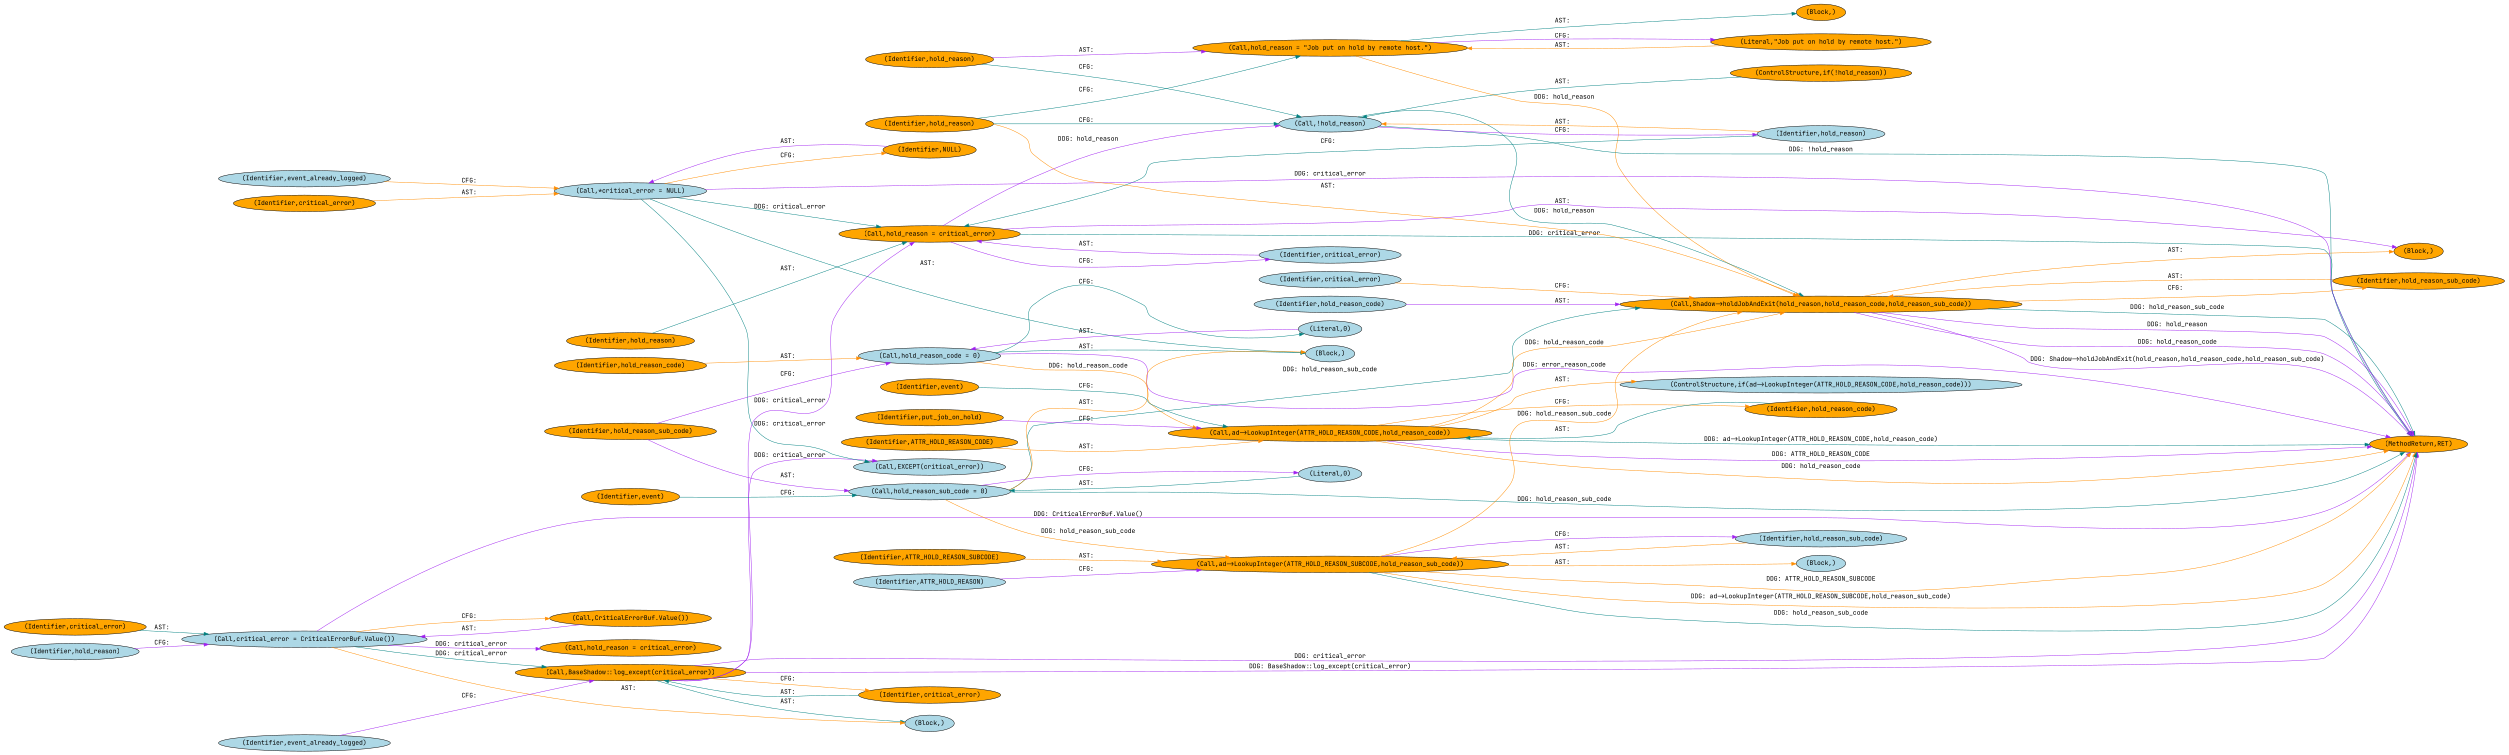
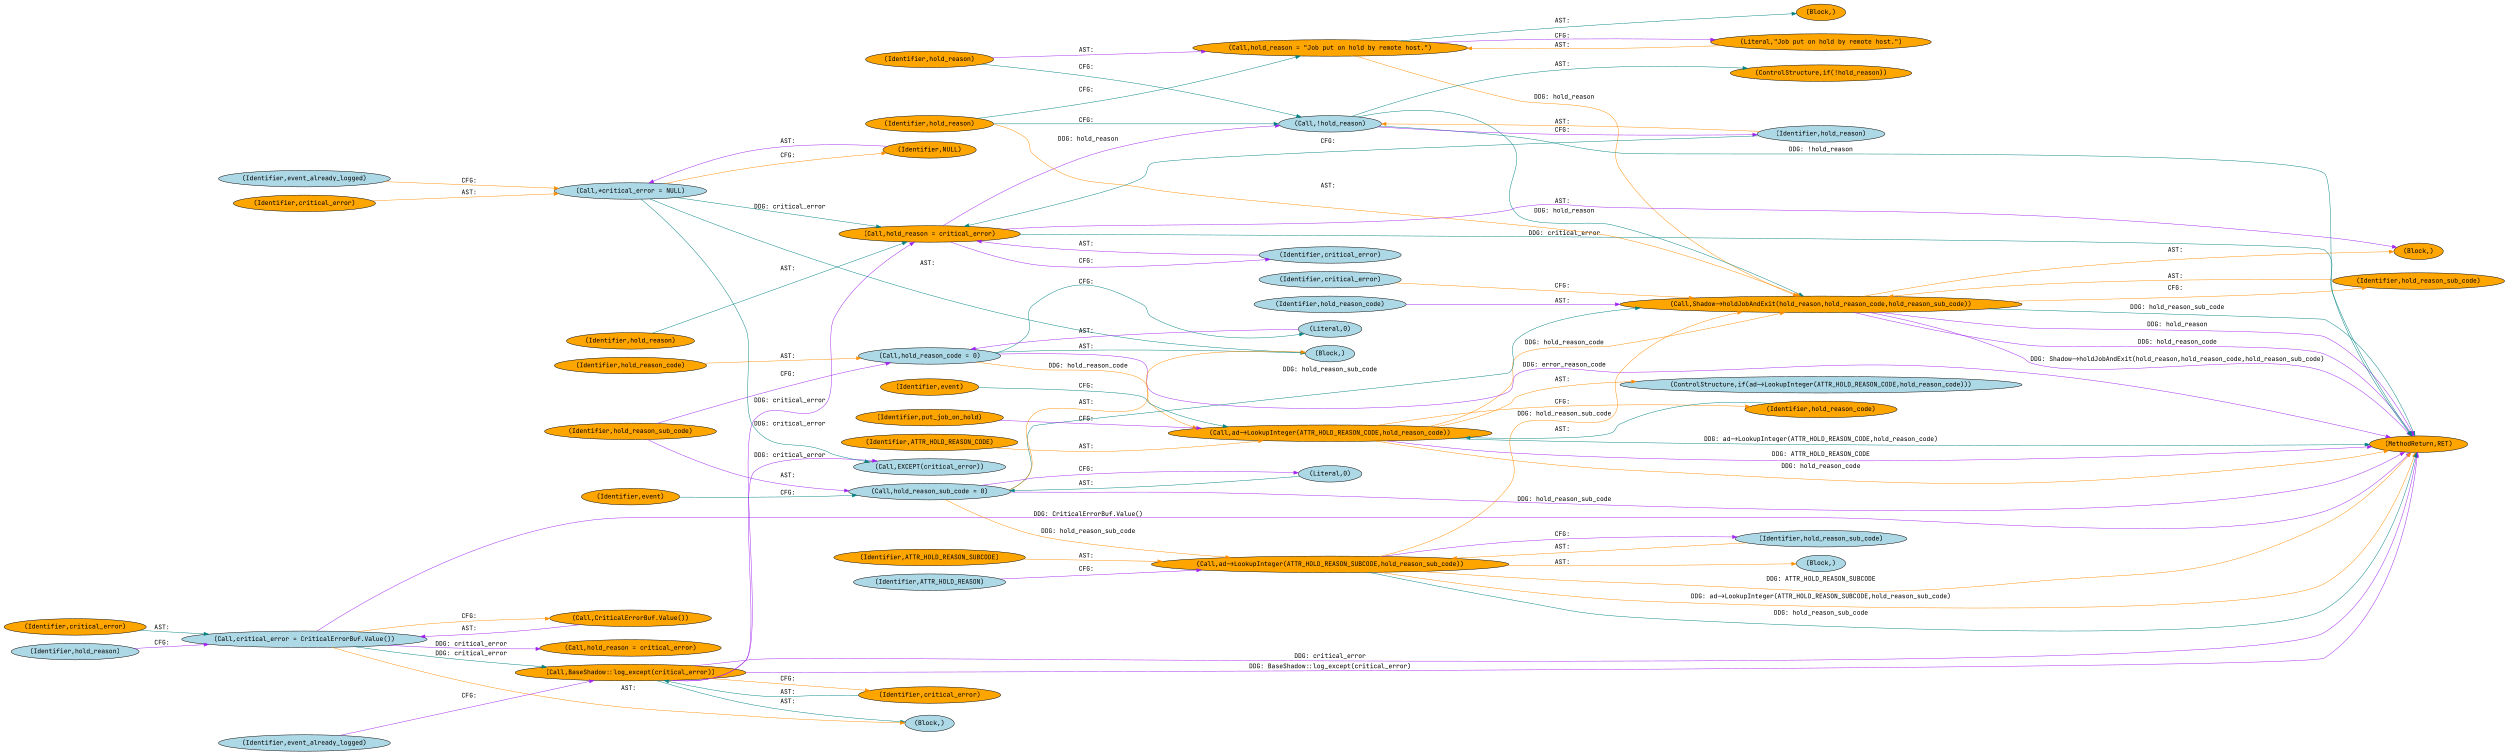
(1553, 89) -> (1545, 71)
(1579, 177) -> none
(1709, 508) -> (1709, 508)
